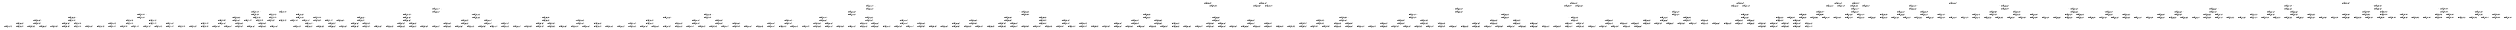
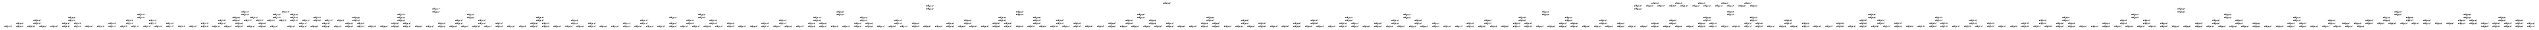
none -> (1638, 9)
